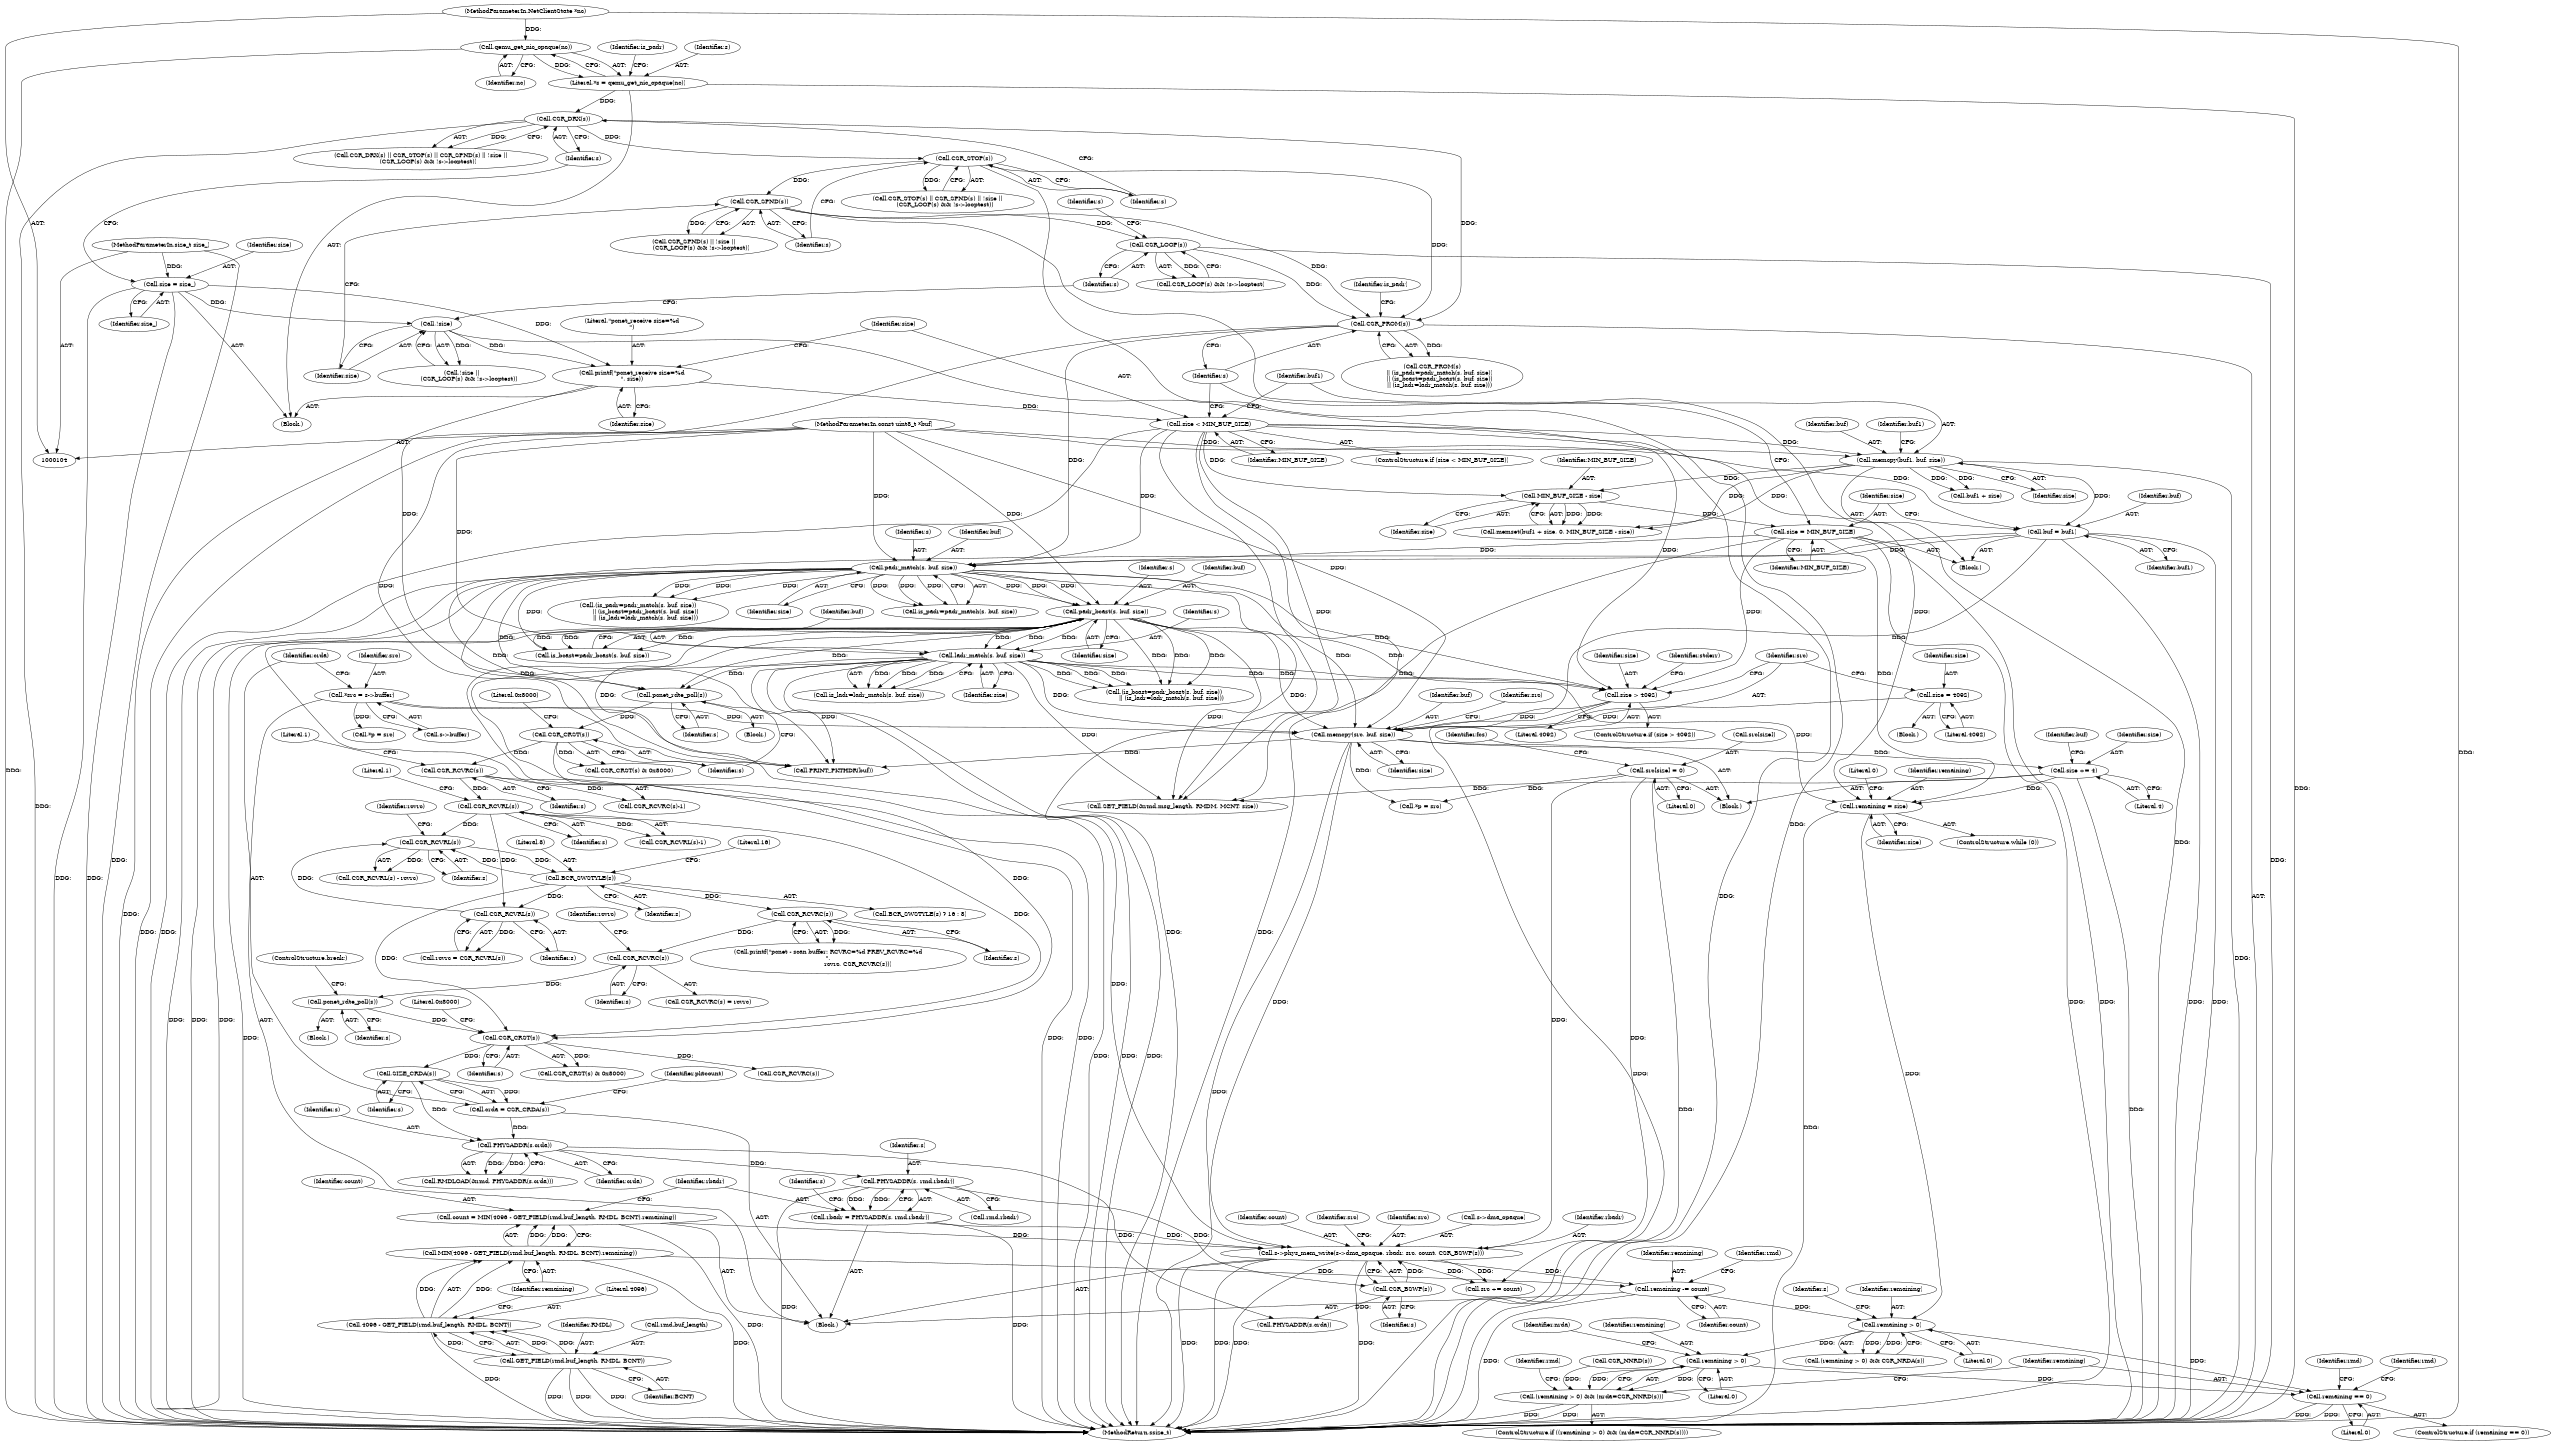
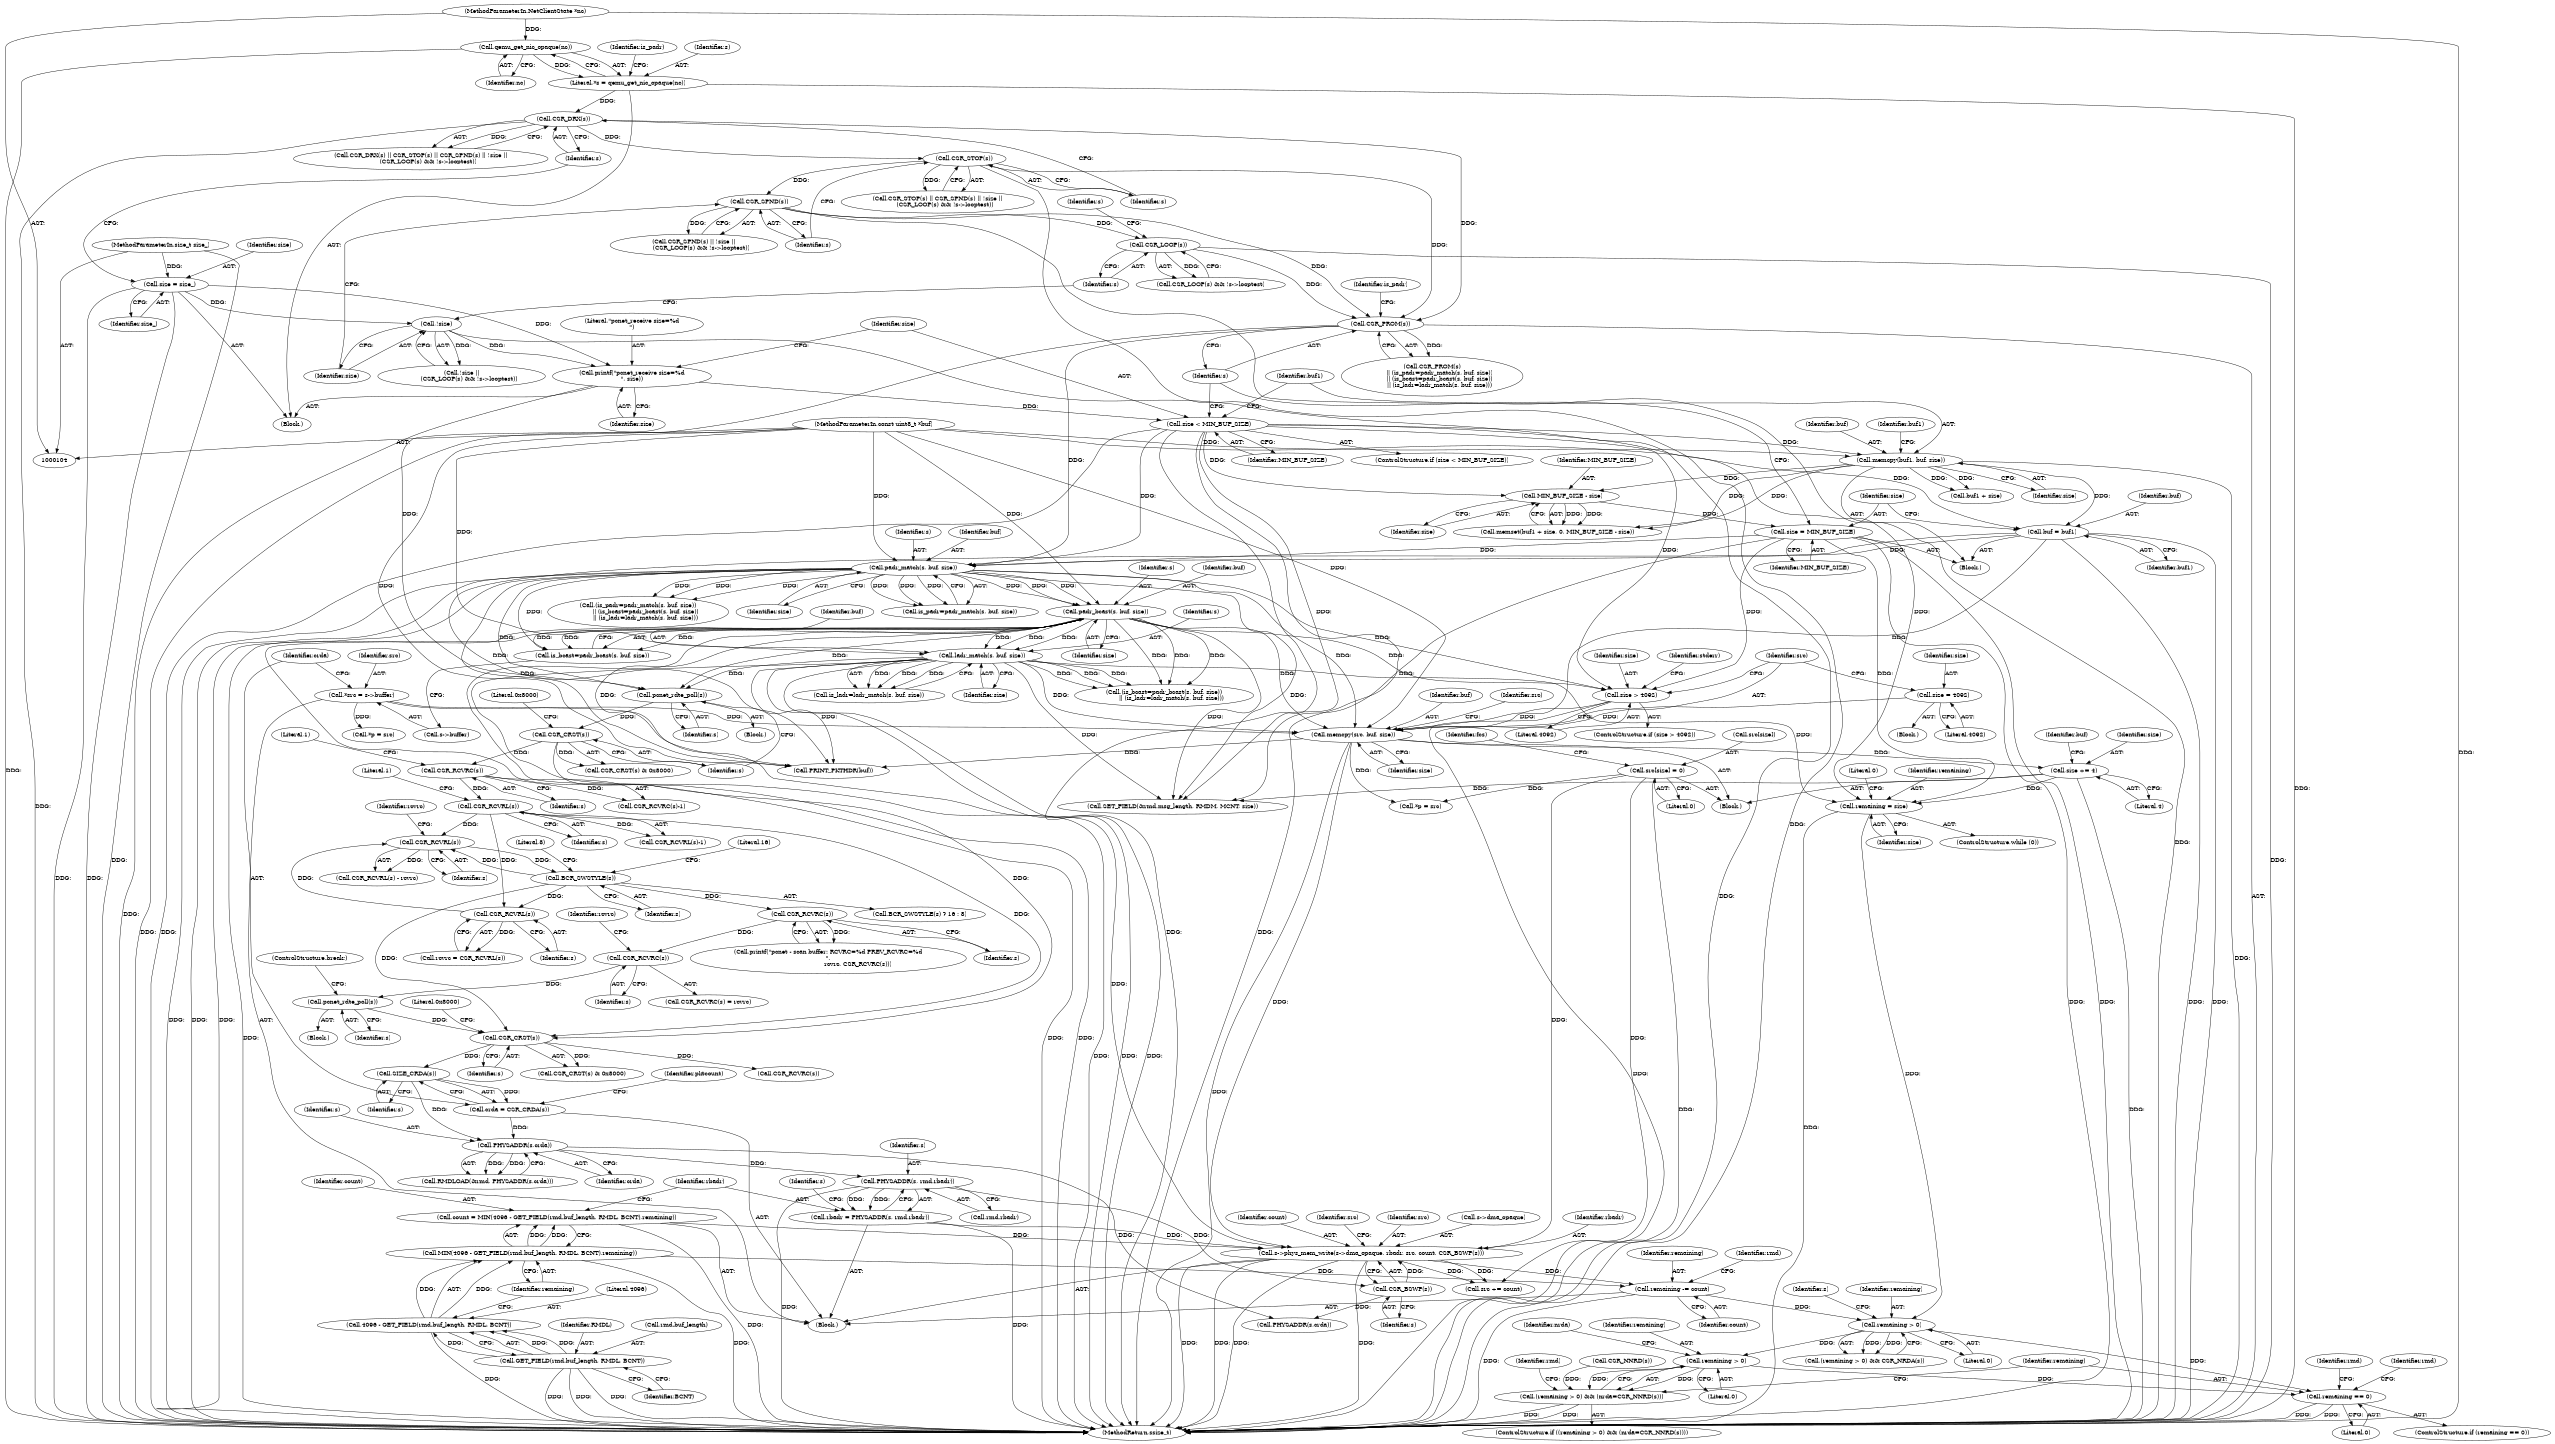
(1299, 679) -> none
(388, 722) -> (455, 668)
(571, 861) -> (571, 861)
(664, 1379) -> (664, 1379)
